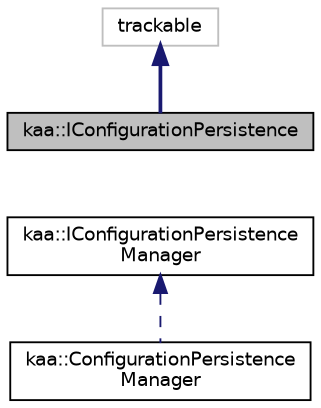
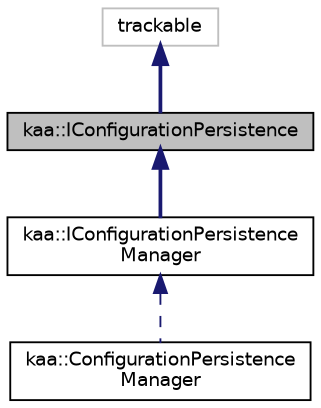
none -> (160, 193)
